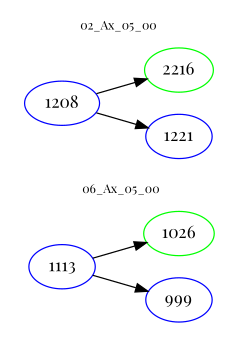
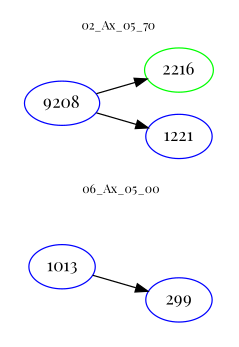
(119, 26) -> (119, 26)
(62, 103) -> (62, 103)
(179, 234) -> none
(62, 267) -> (62, 267)
(179, 300) -> (179, 300)
